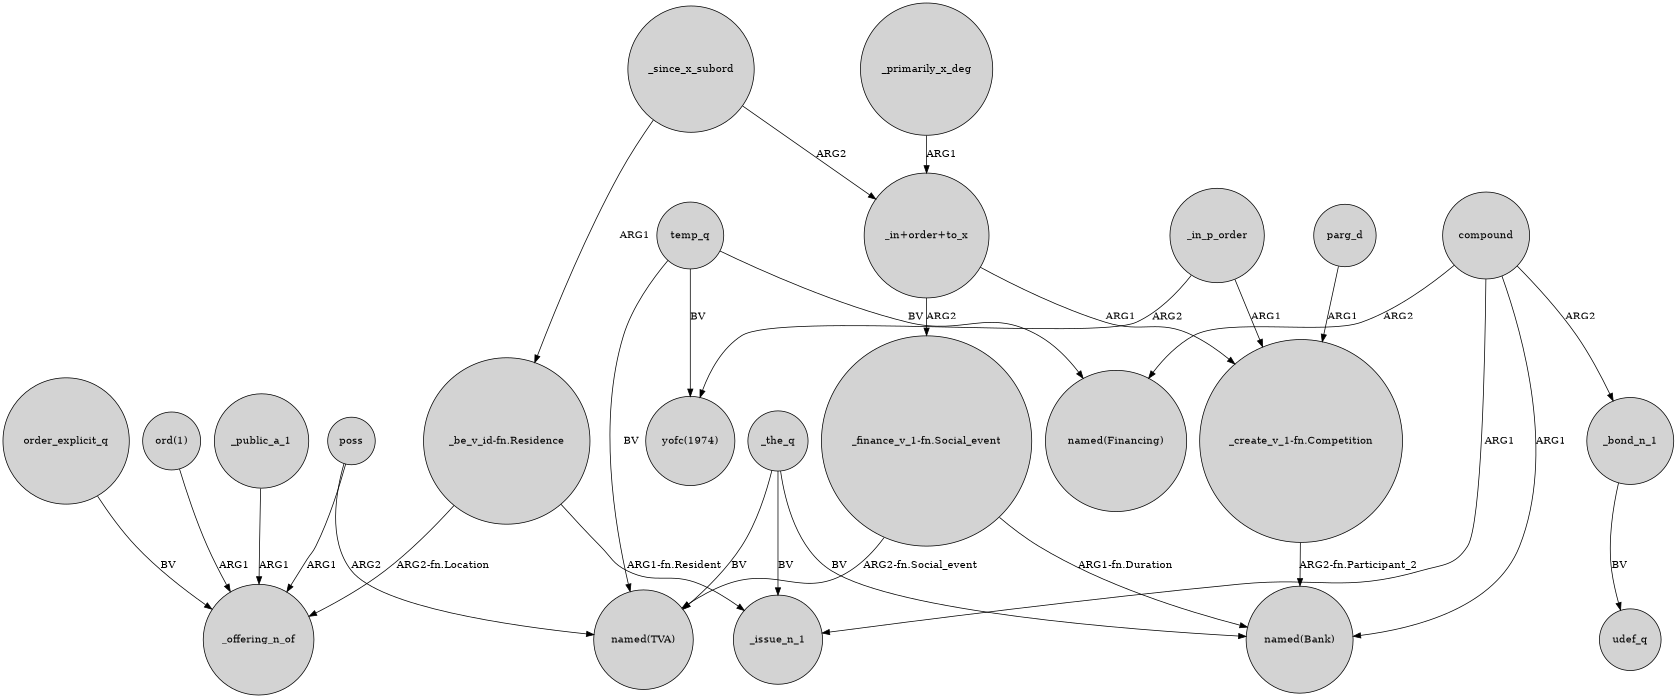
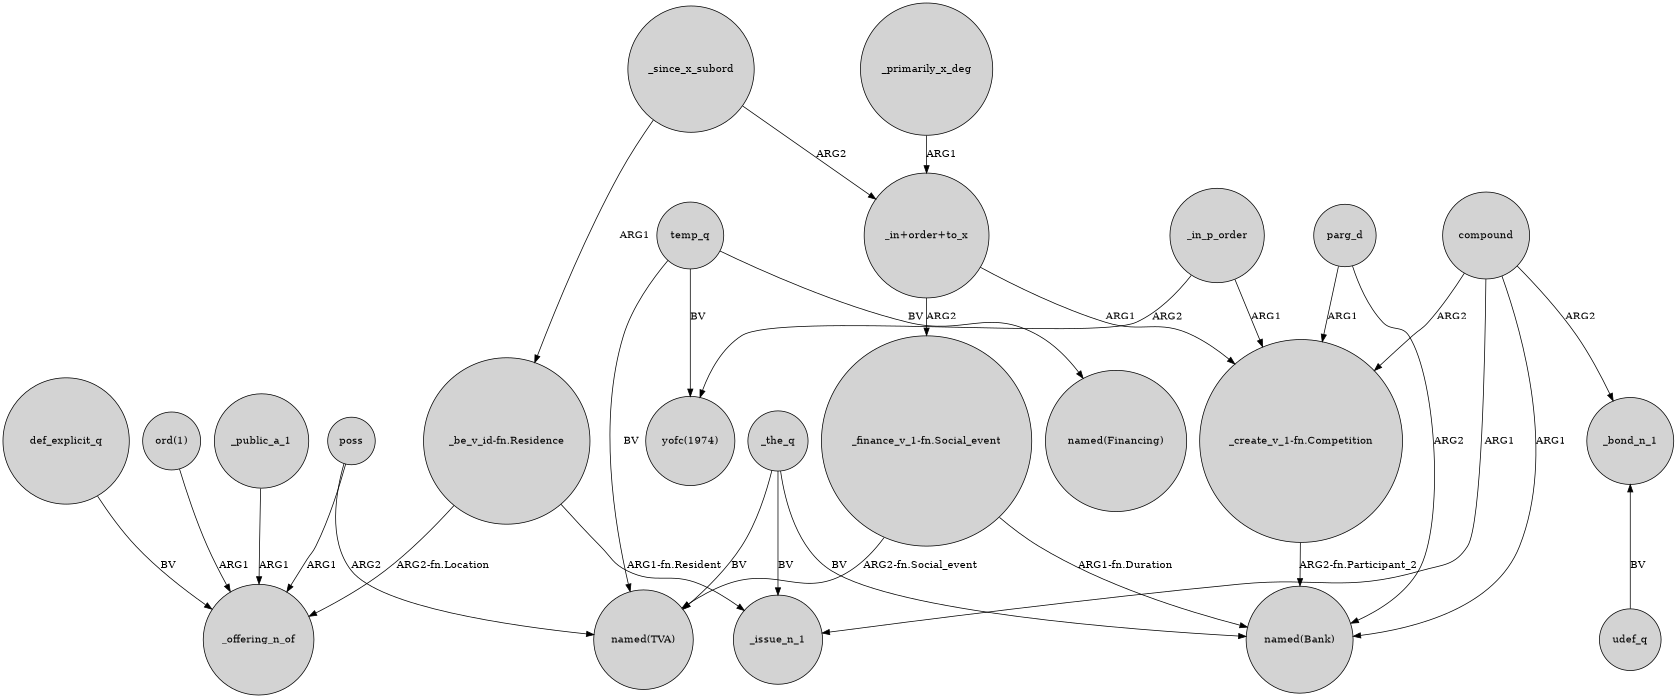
(1304, 327) -> (1427, 324)
(66, 441) -> (66, 441)
none -> (1433, 445)
(1610, 543) -> (1630, 550)
